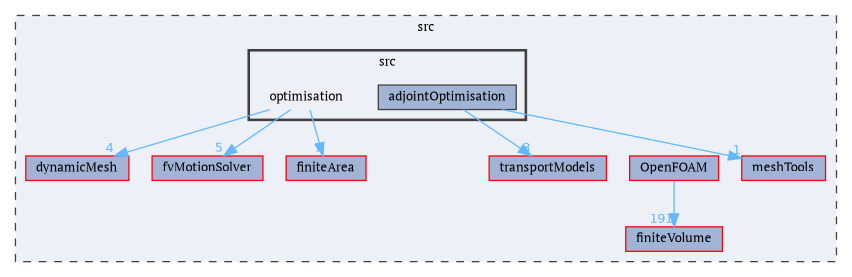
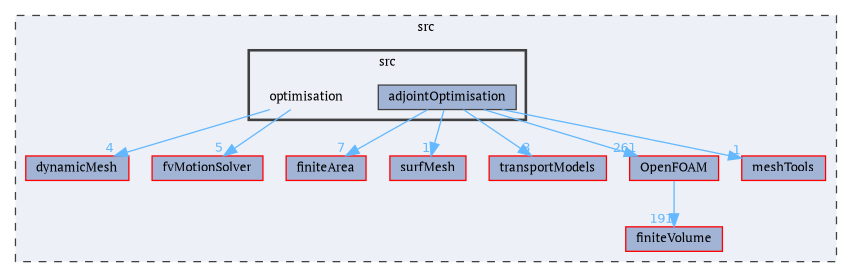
(315, 128) -> (393, 129)
none -> (554, 131)
none -> (428, 168)
